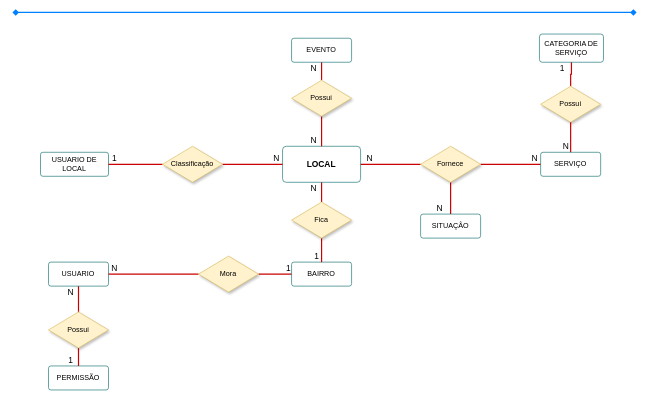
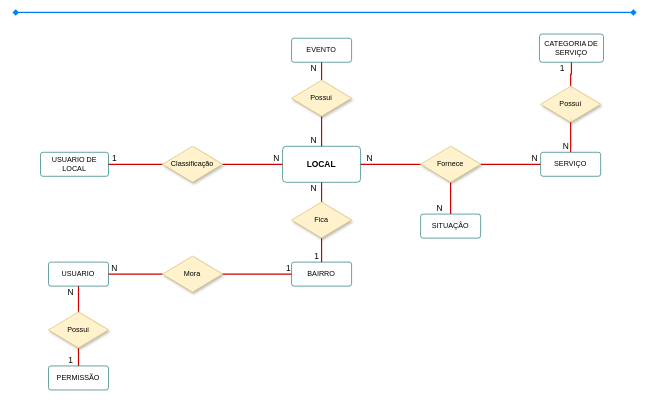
(228, 274) -> (192, 274)
